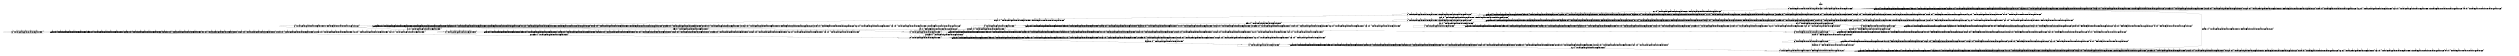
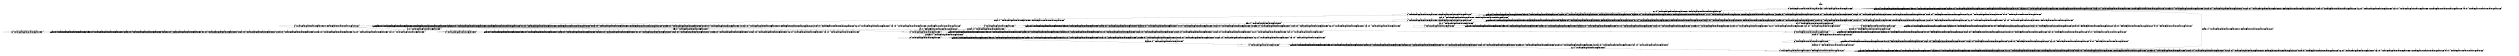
(474, 35) -> none
